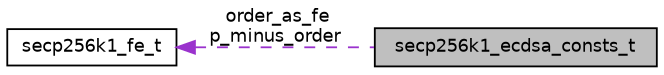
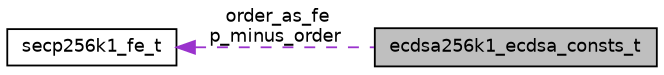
(516, 47) -> (516, 47)
